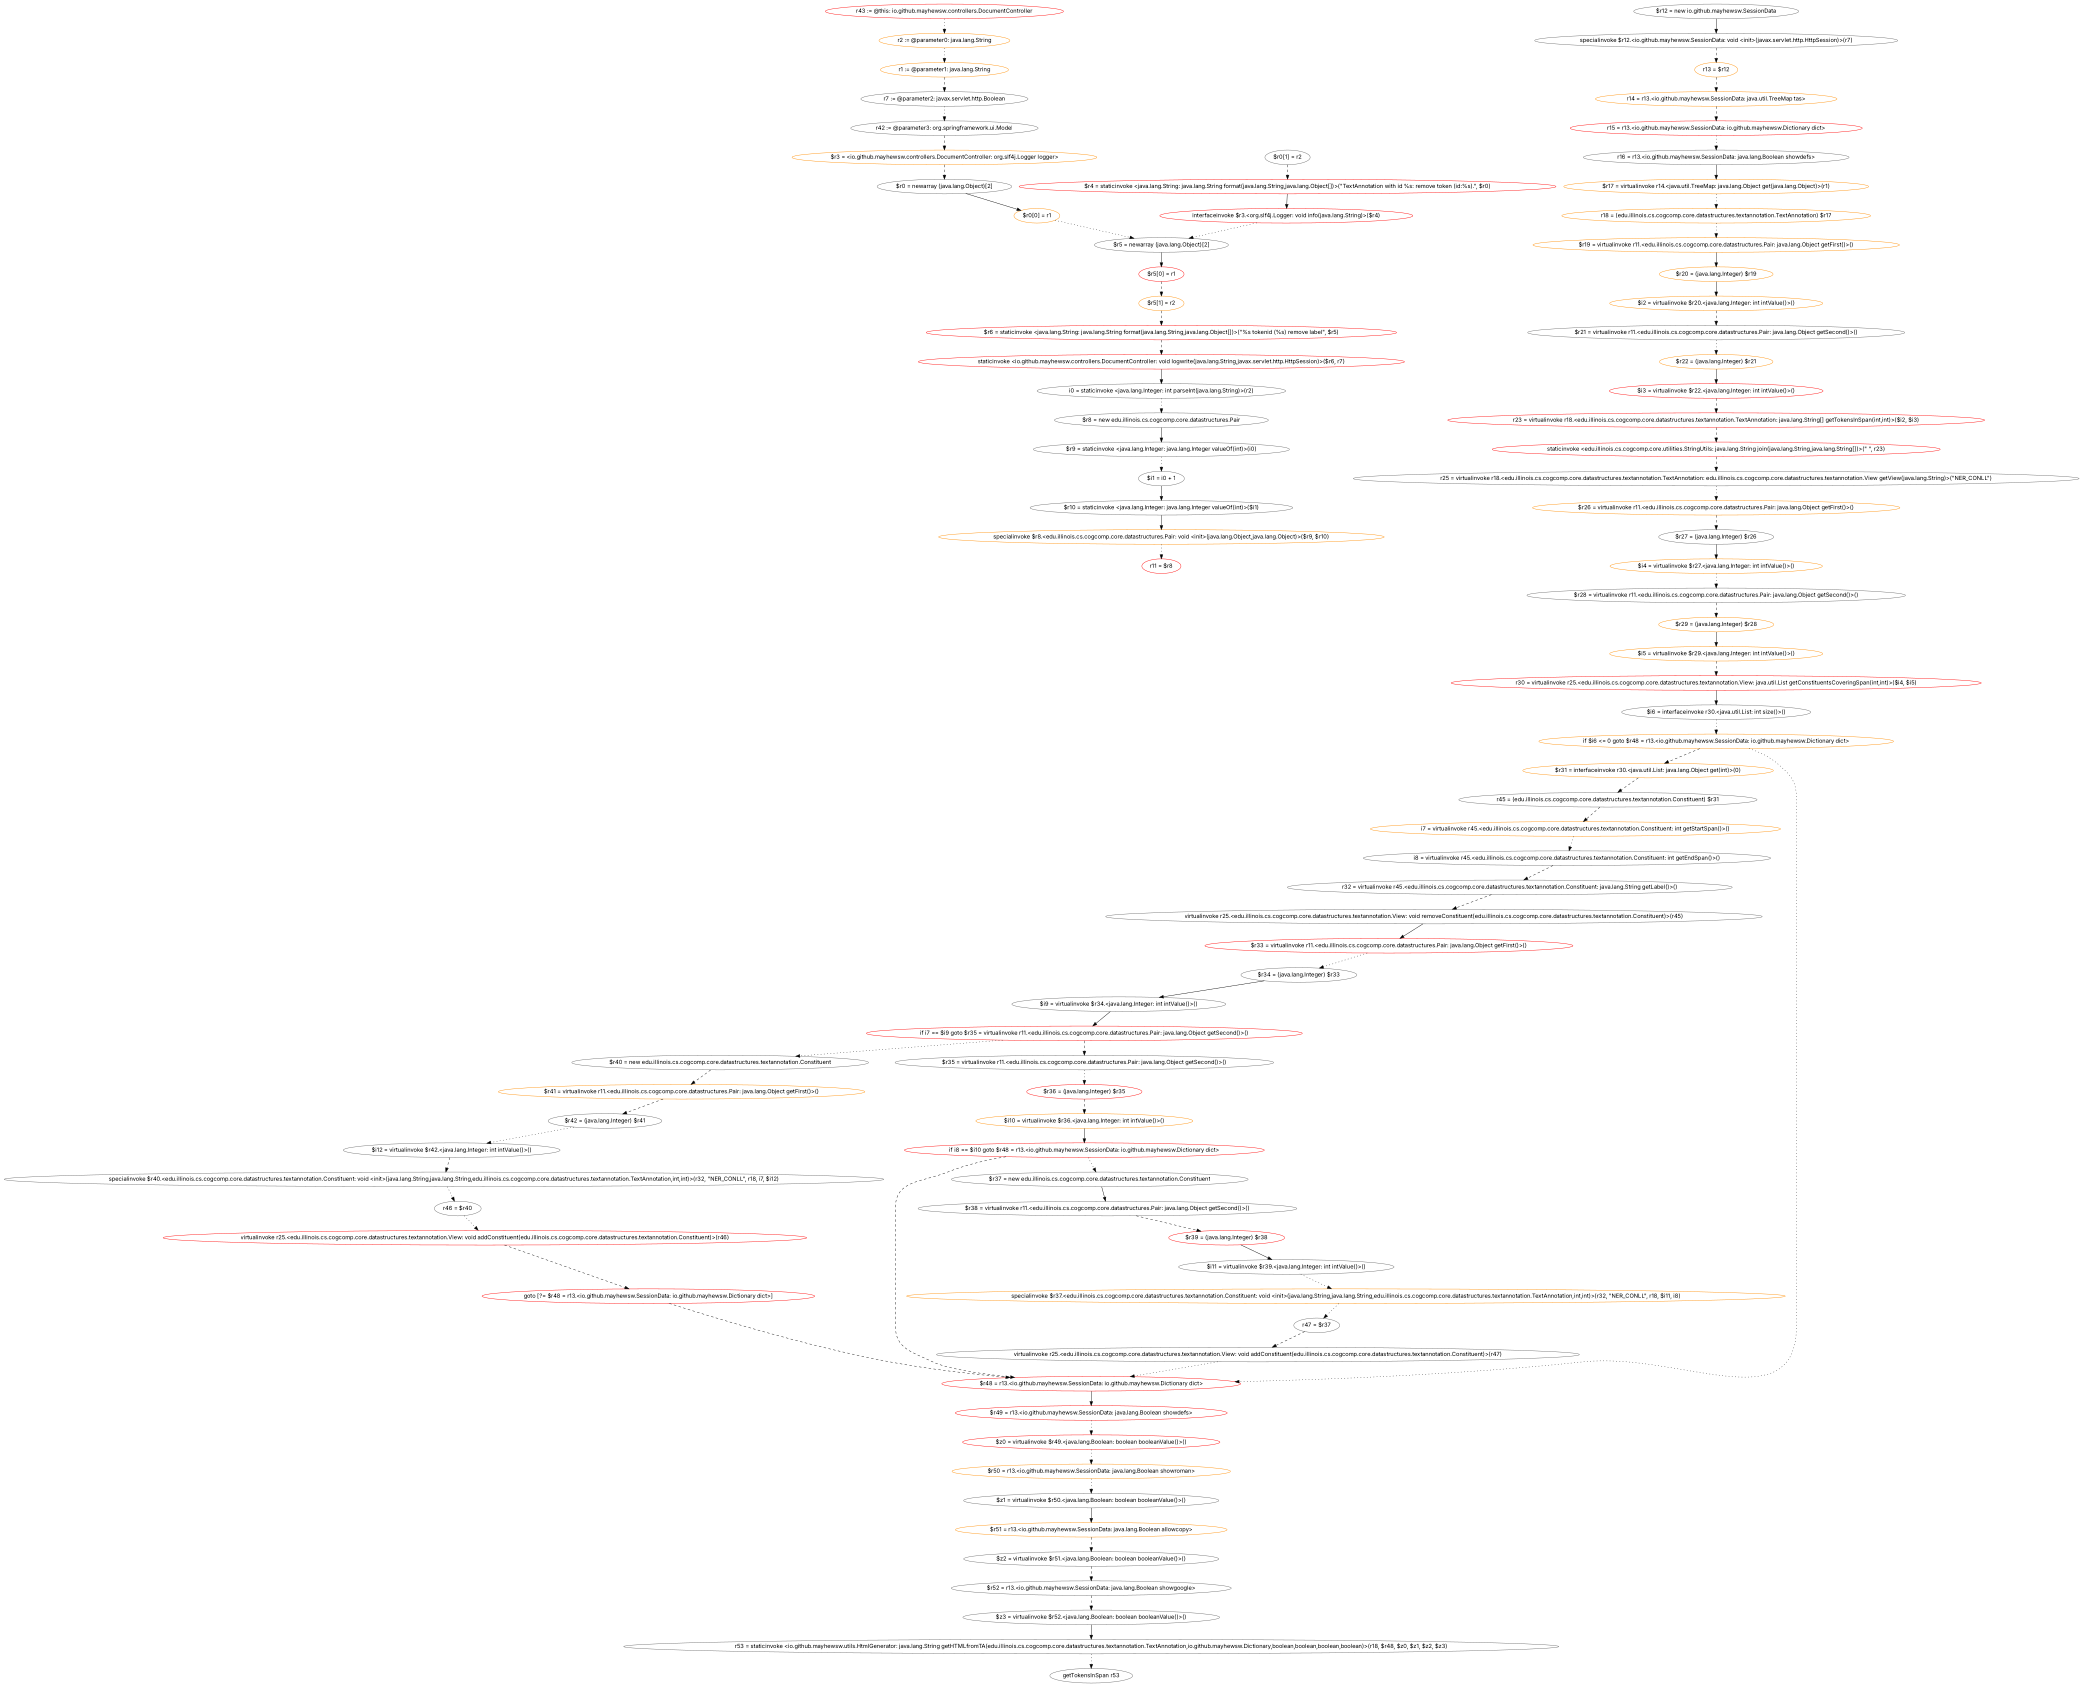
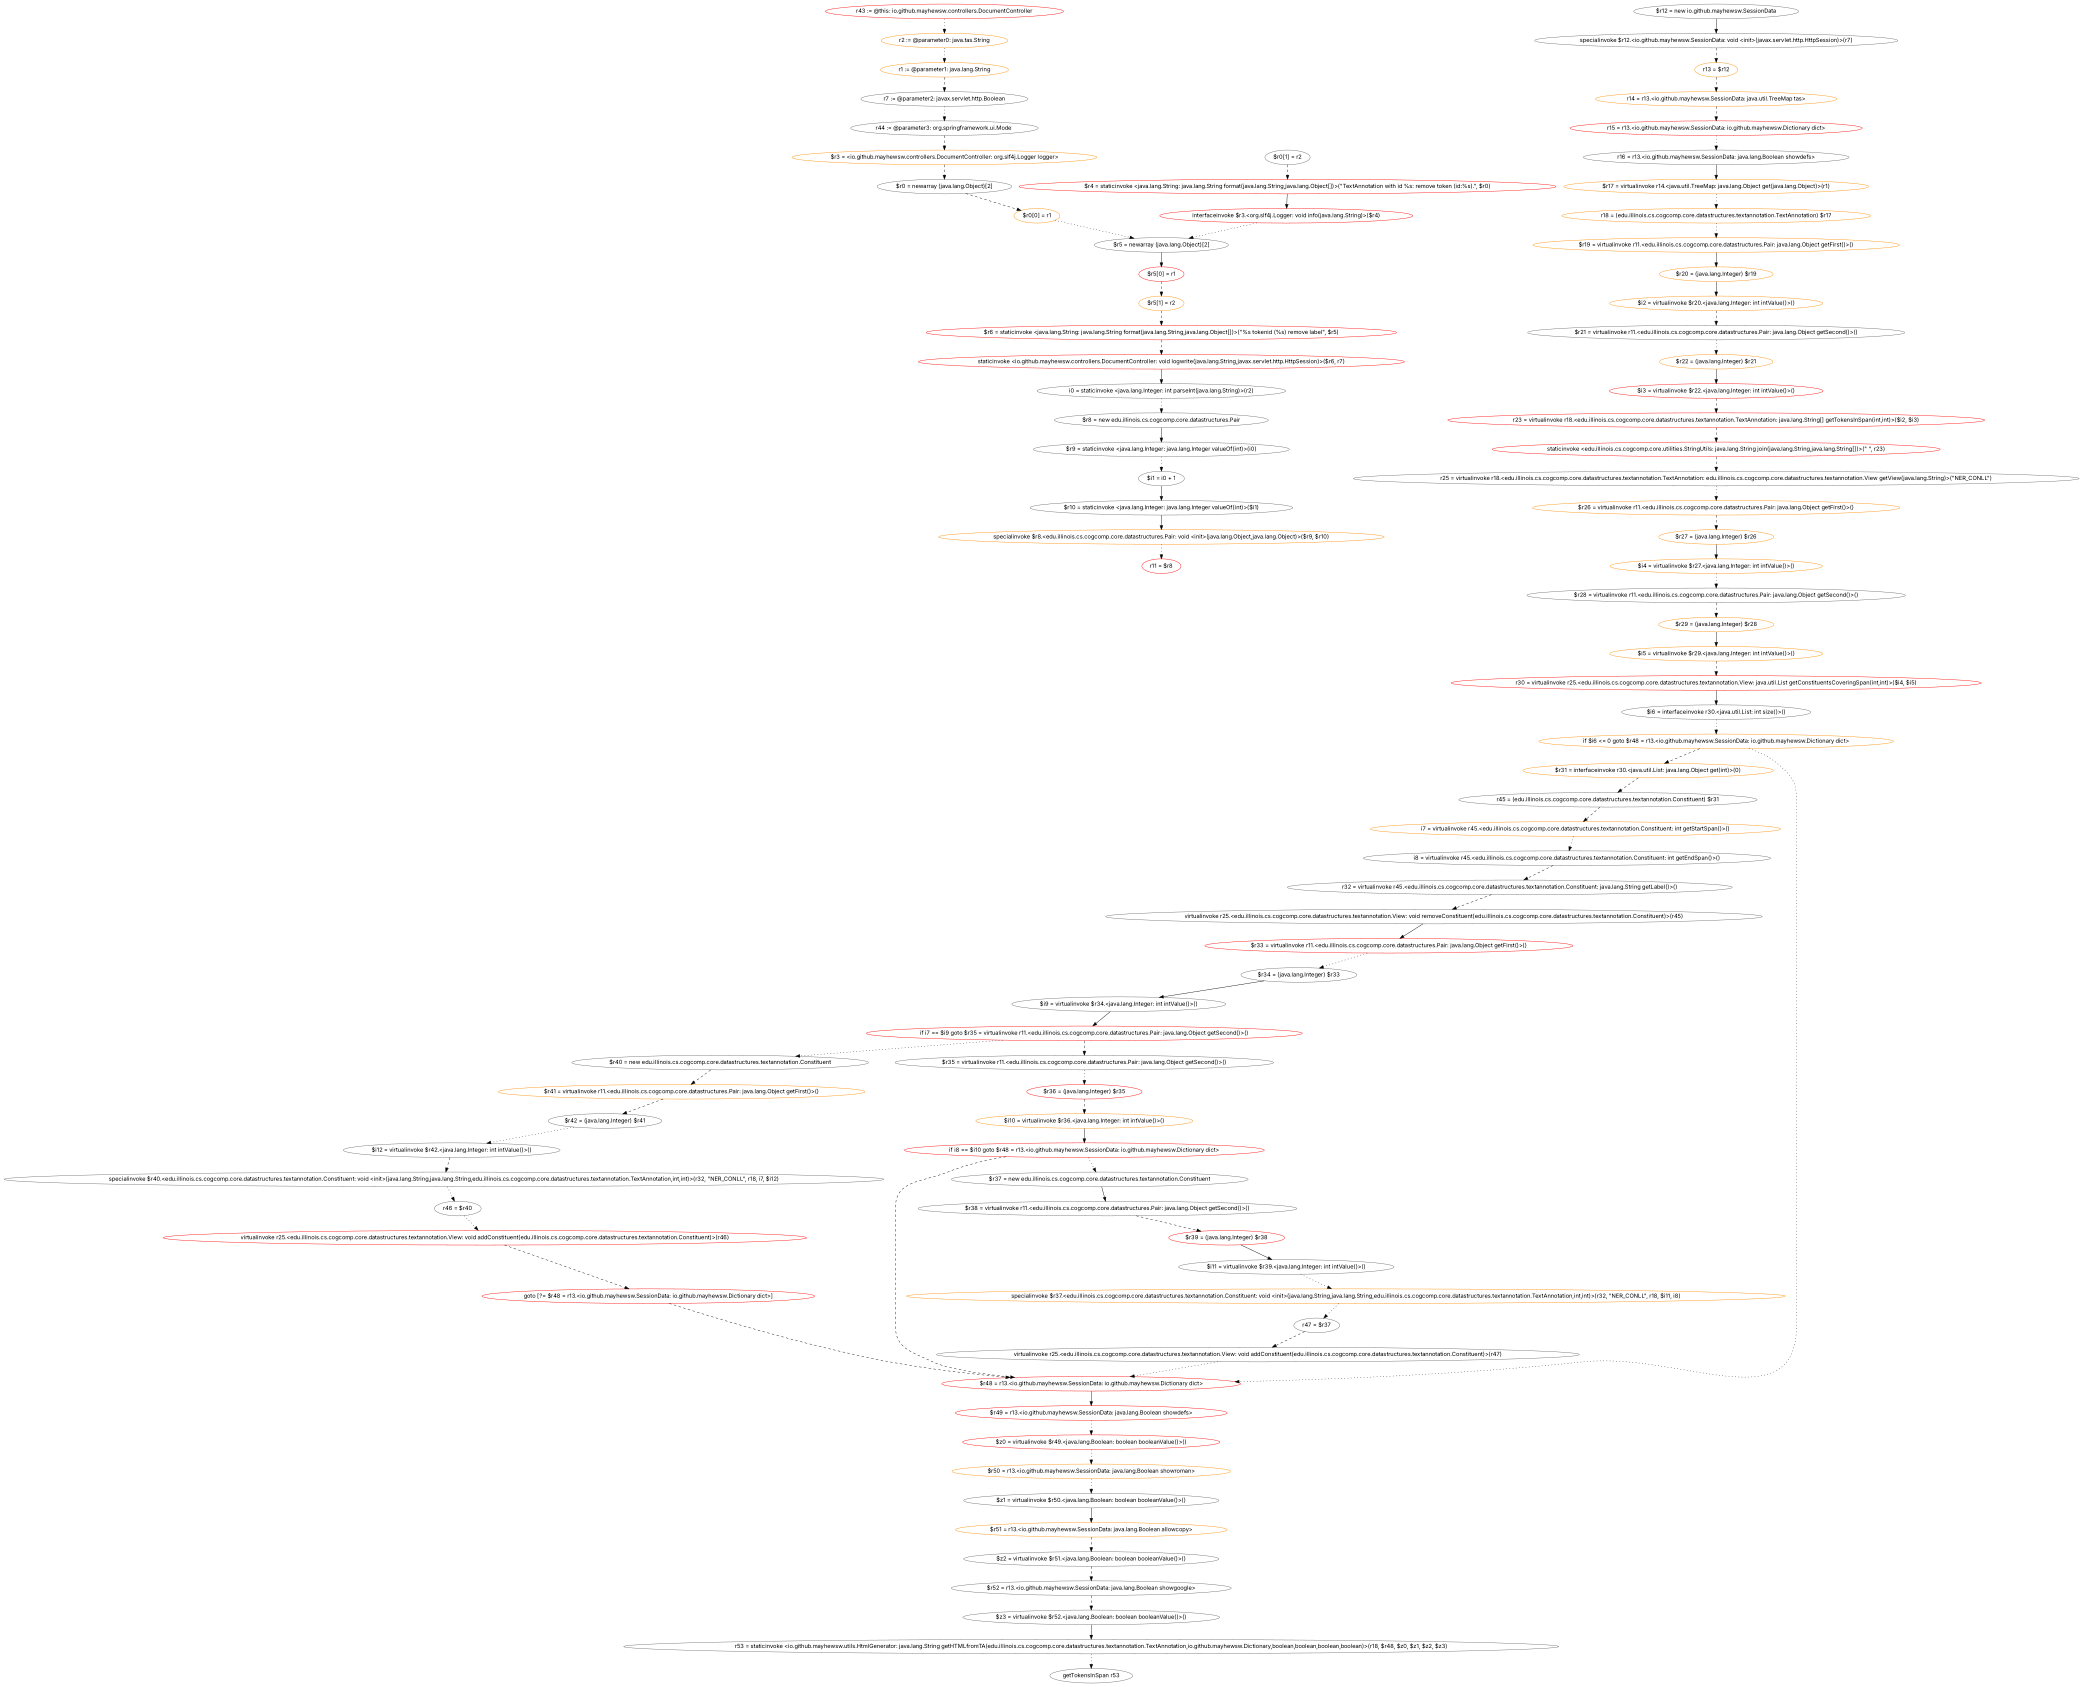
(944, 41) -> (944, 41)
(944, 128) -> (944, 128)
(991, 201) -> (991, 201)
(1716, 537) -> (1716, 537)
